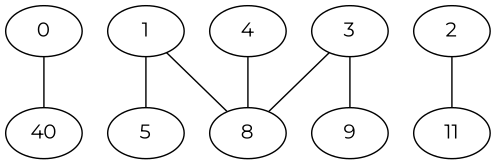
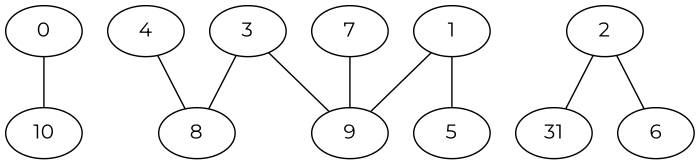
none -> (350, 31)
(197, 82) -> (401, 82)
(44, 133) -> (44, 133)
(452, 133) -> (554, 133)
none -> (656, 133)
